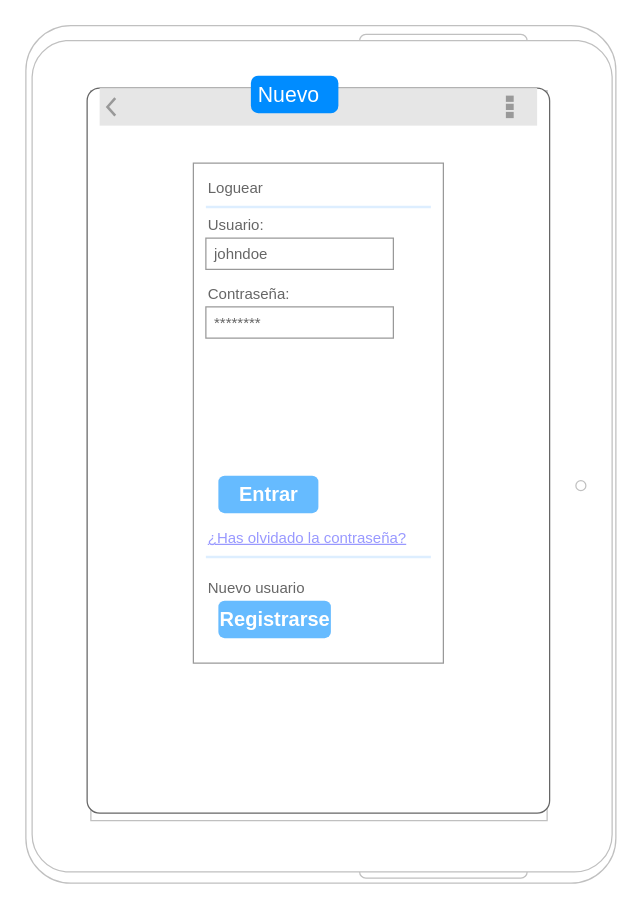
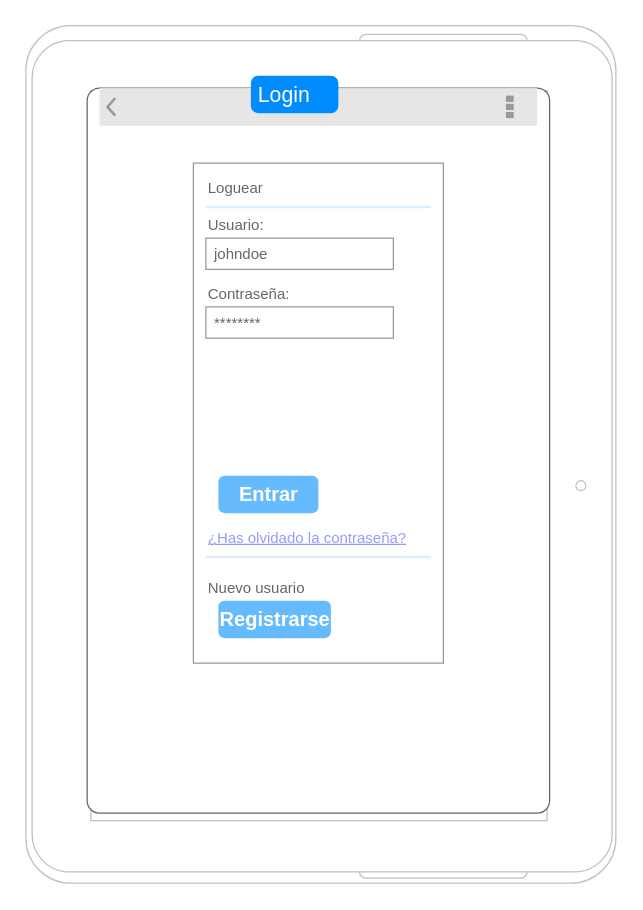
(287, 95) -> (284, 95)
